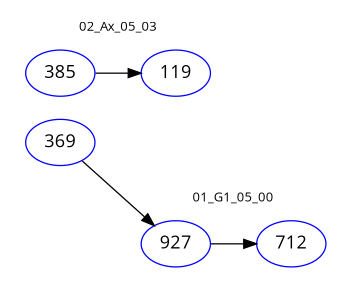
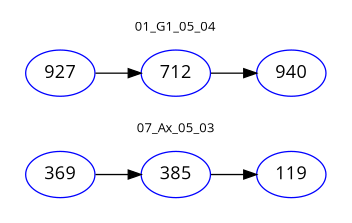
(118, 28) -> (176, 129)
none -> (291, 73)
(113, 189) -> (112, 175)
(234, 198) -> (176, 28)
